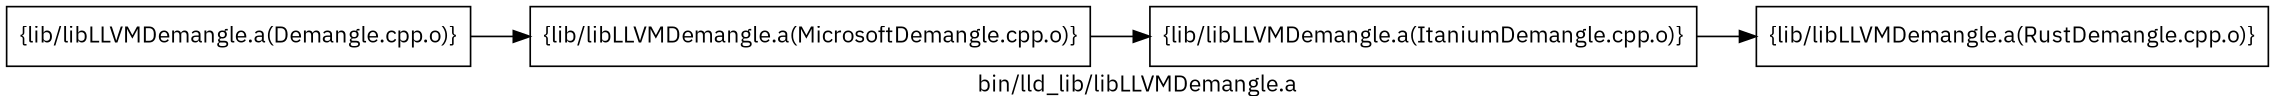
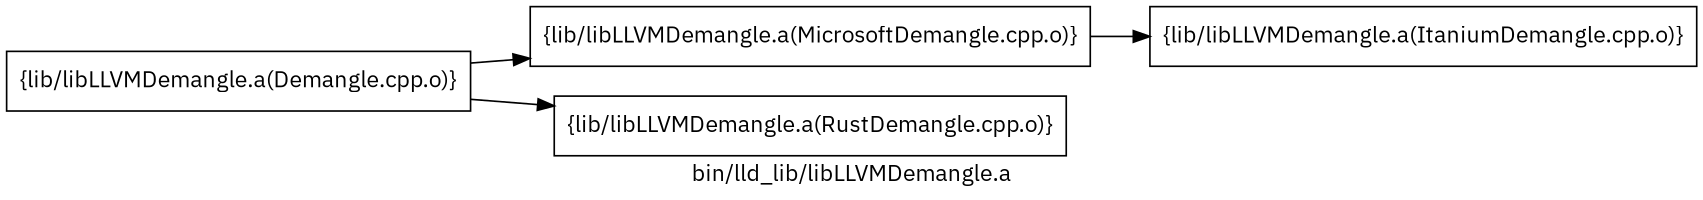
(1718, 36) -> (504, 102)
